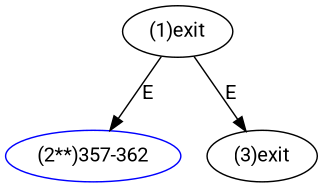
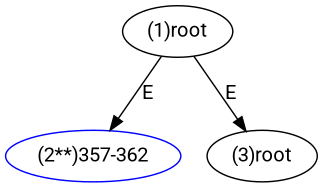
(178, 32) -> (178, 32)
(262, 156) -> (262, 156)
